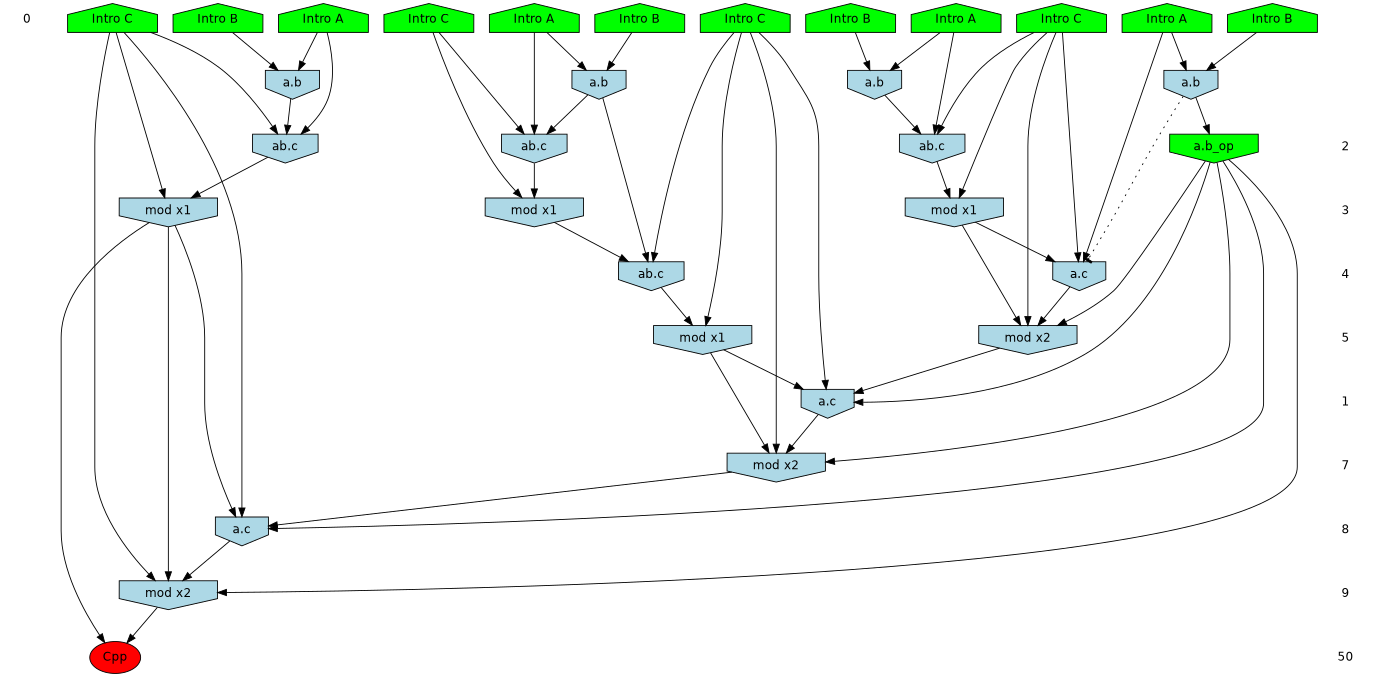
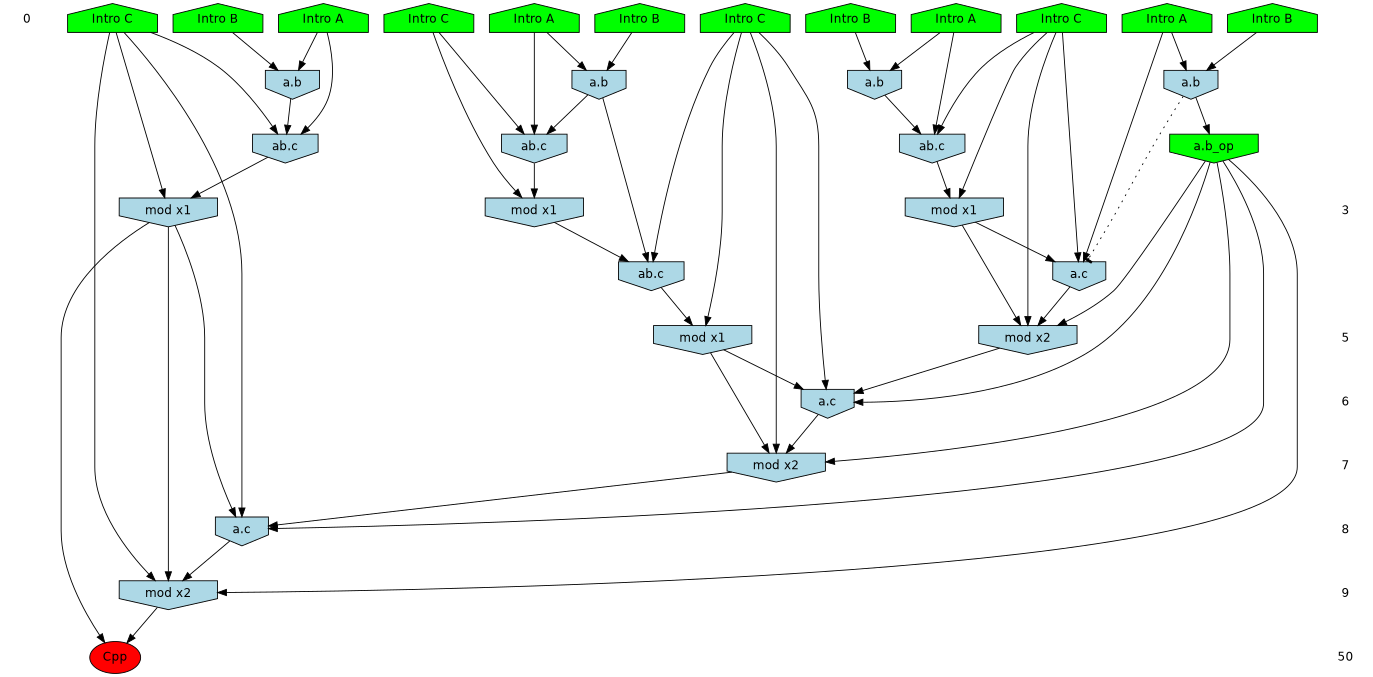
(1346, 147) -> none
(1346, 275) -> none
(1346, 402) -> (1346, 402)
